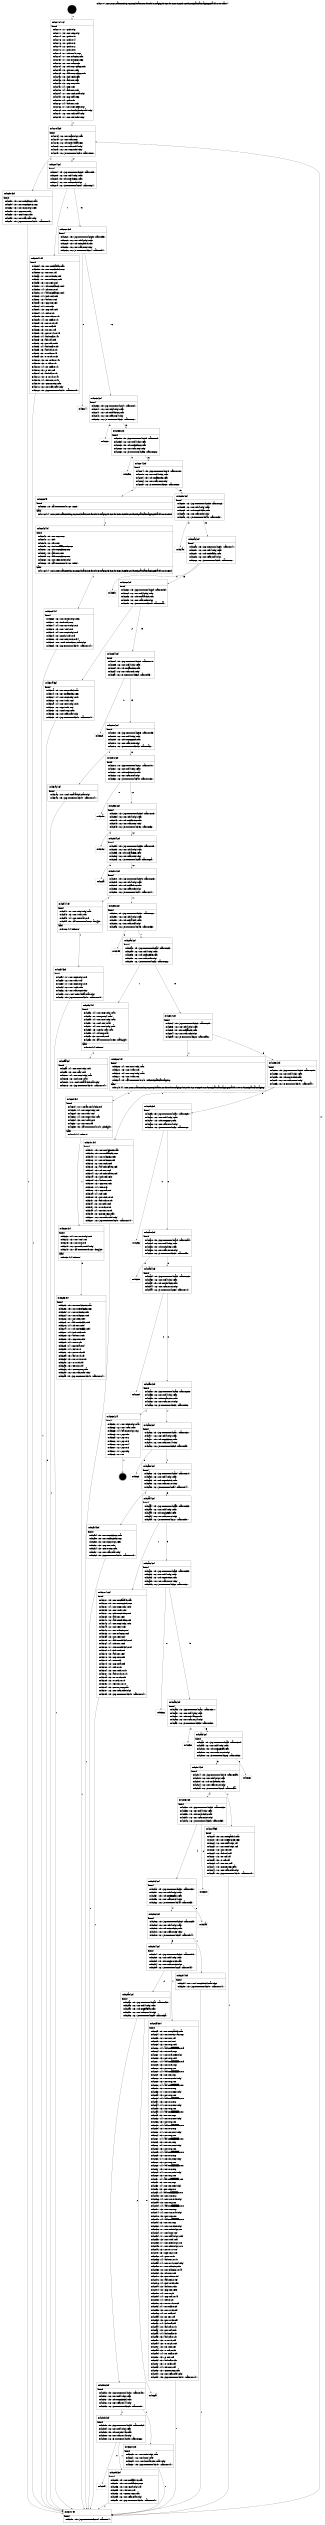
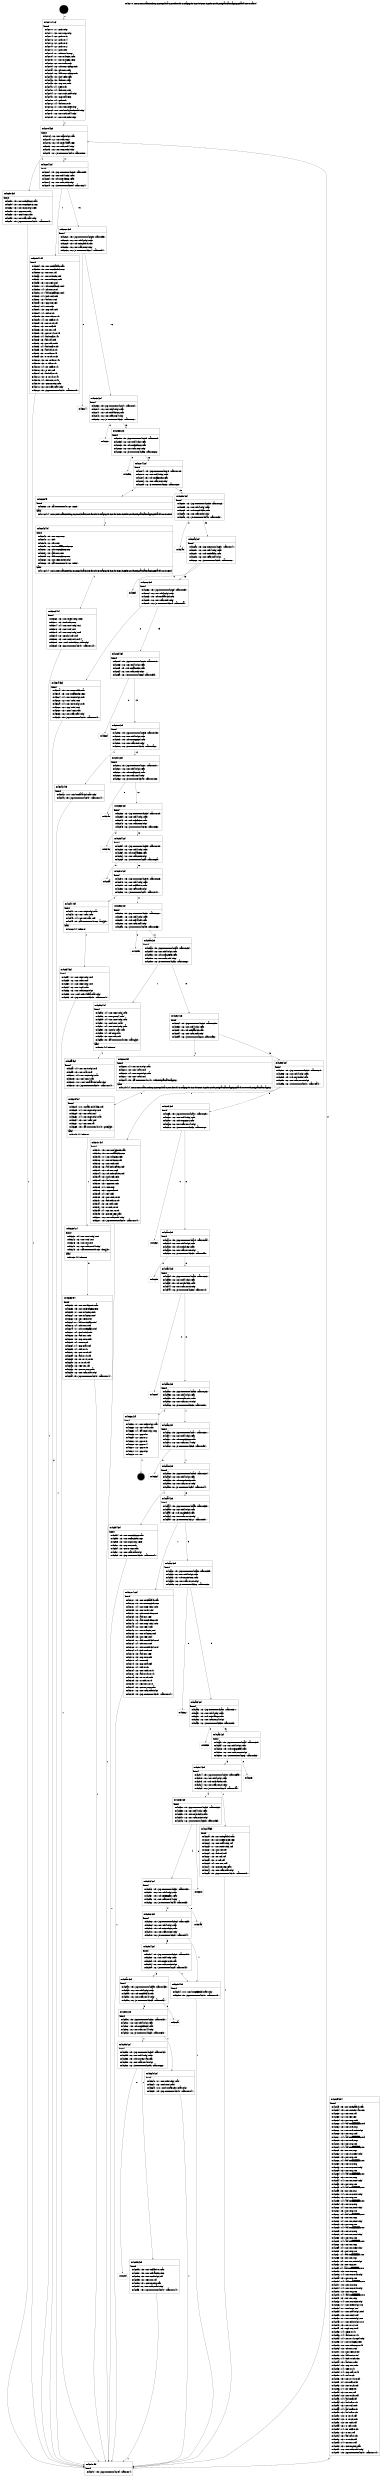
(172, 1995) -> (183, 1976)
